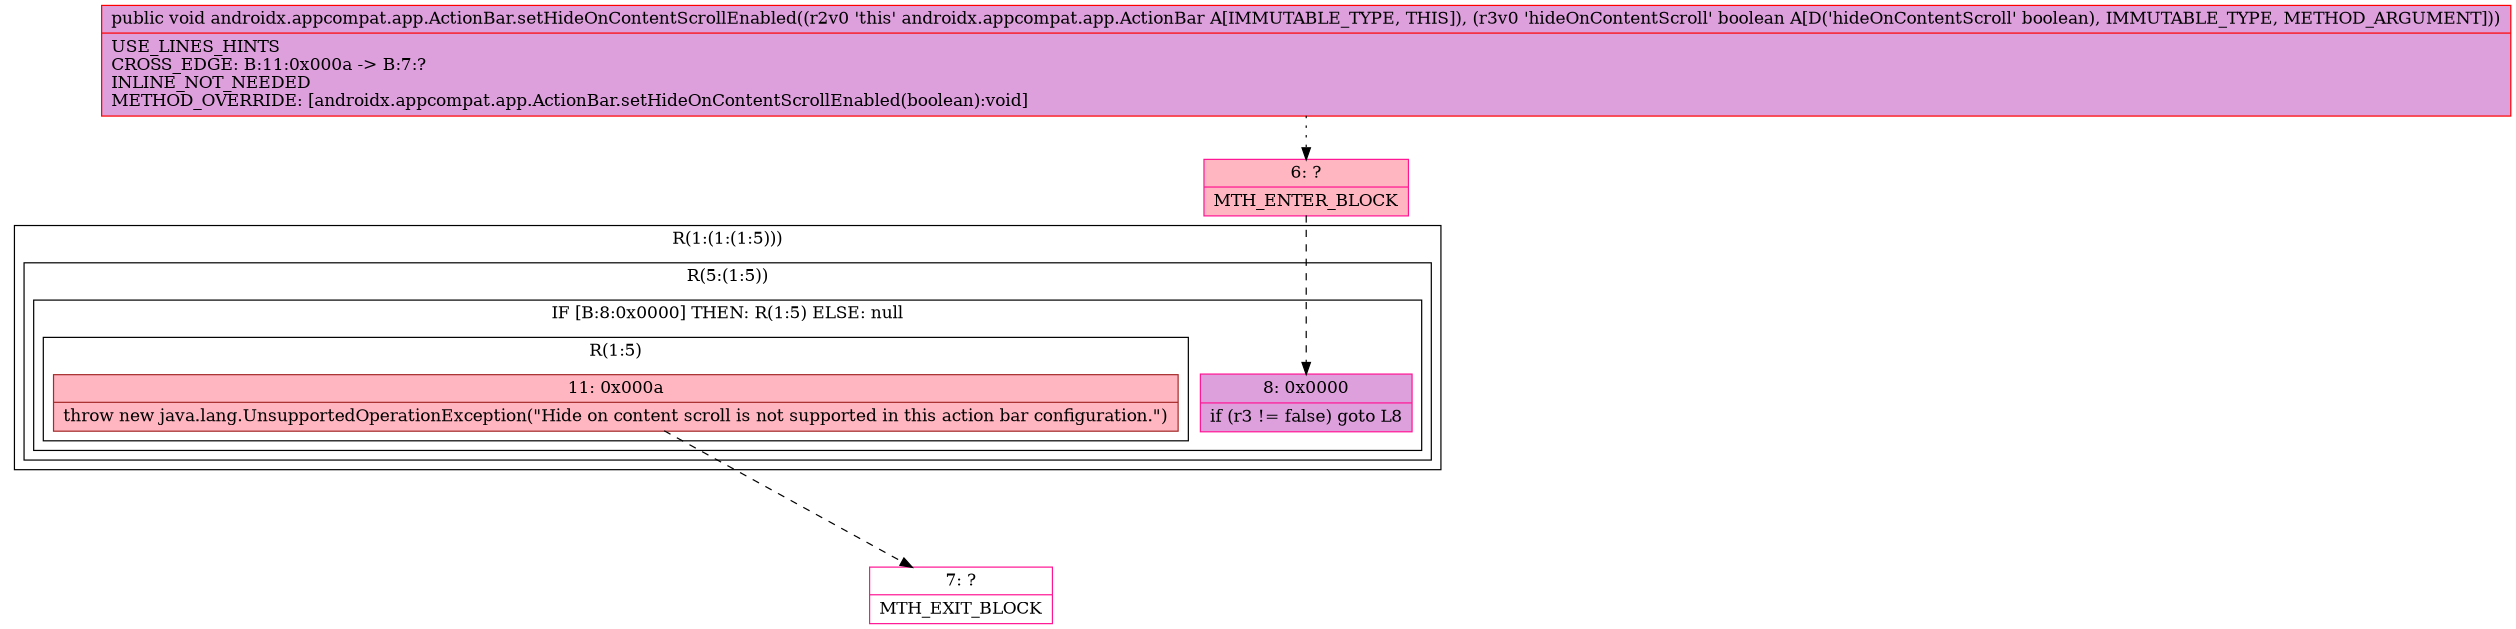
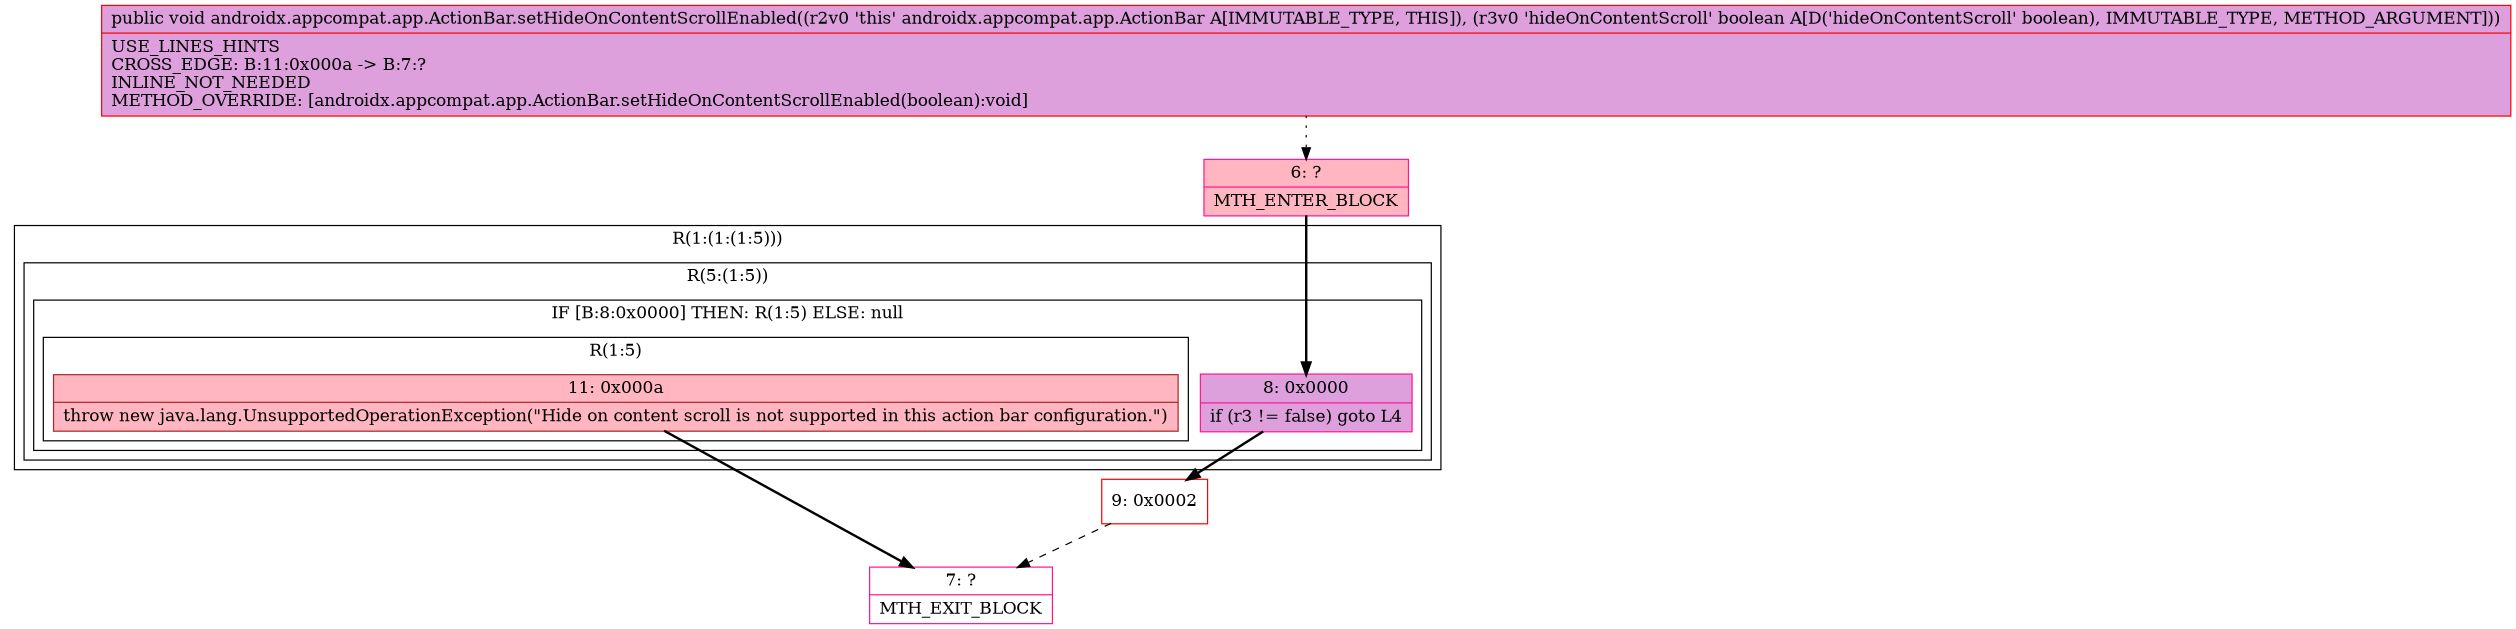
(1306, 289) -> (1306, 289)
(1306, 417) -> (1306, 417)
(783, 496) -> (783, 496)
none -> (1155, 502)
